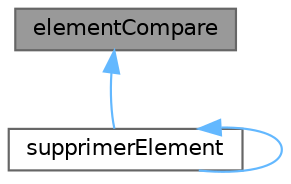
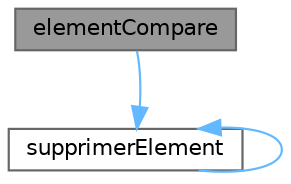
(111, 101) -> (140, 79)
